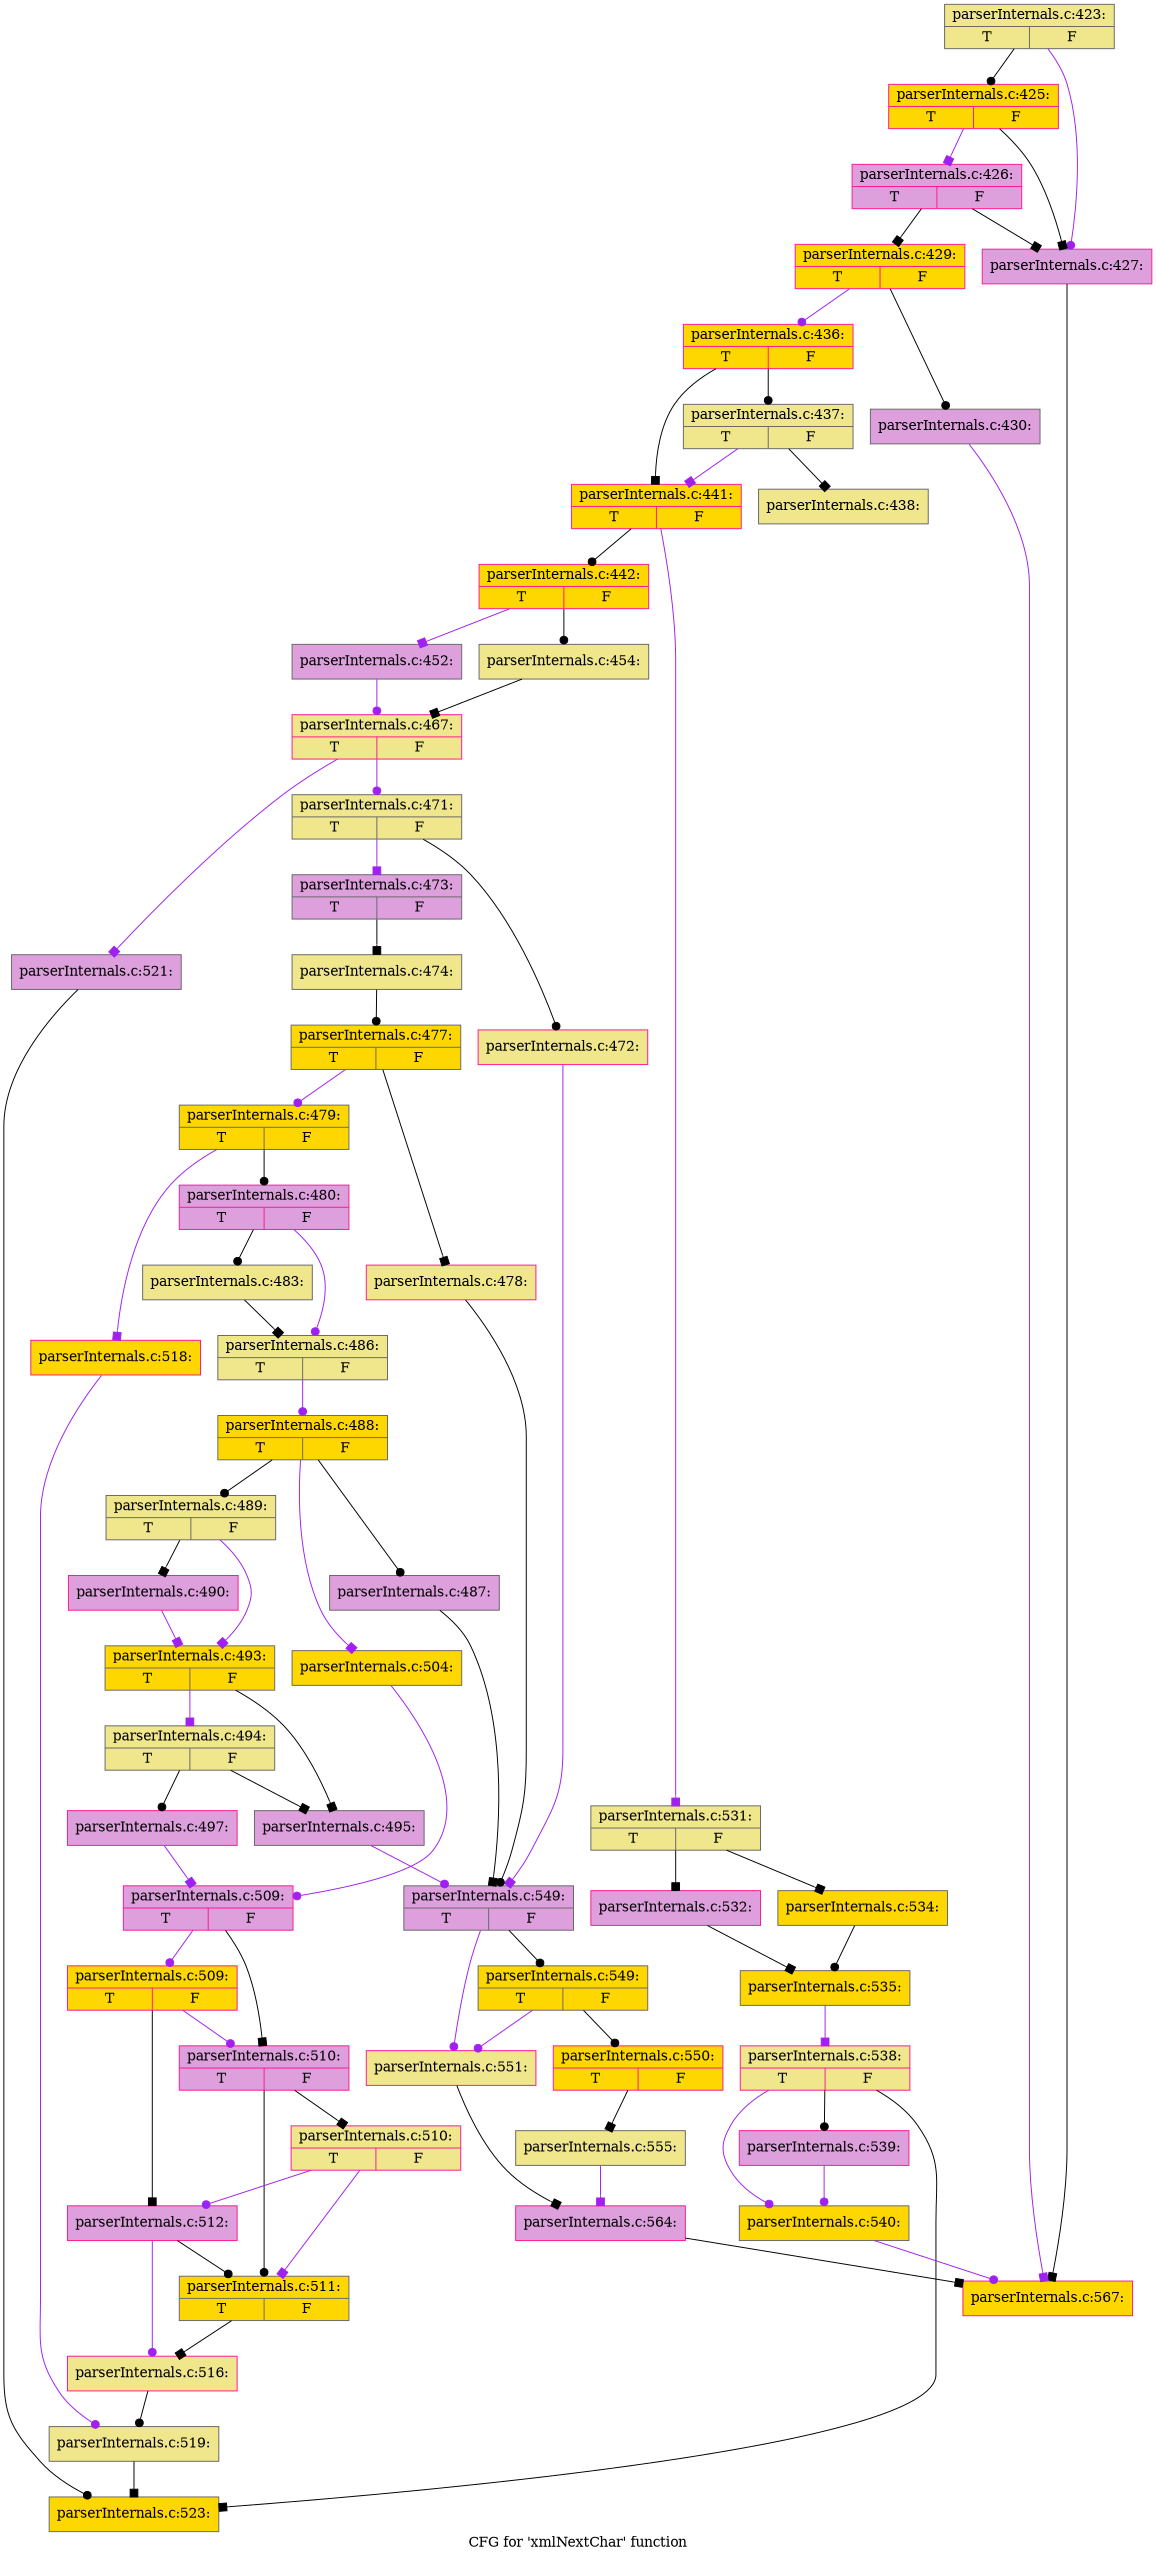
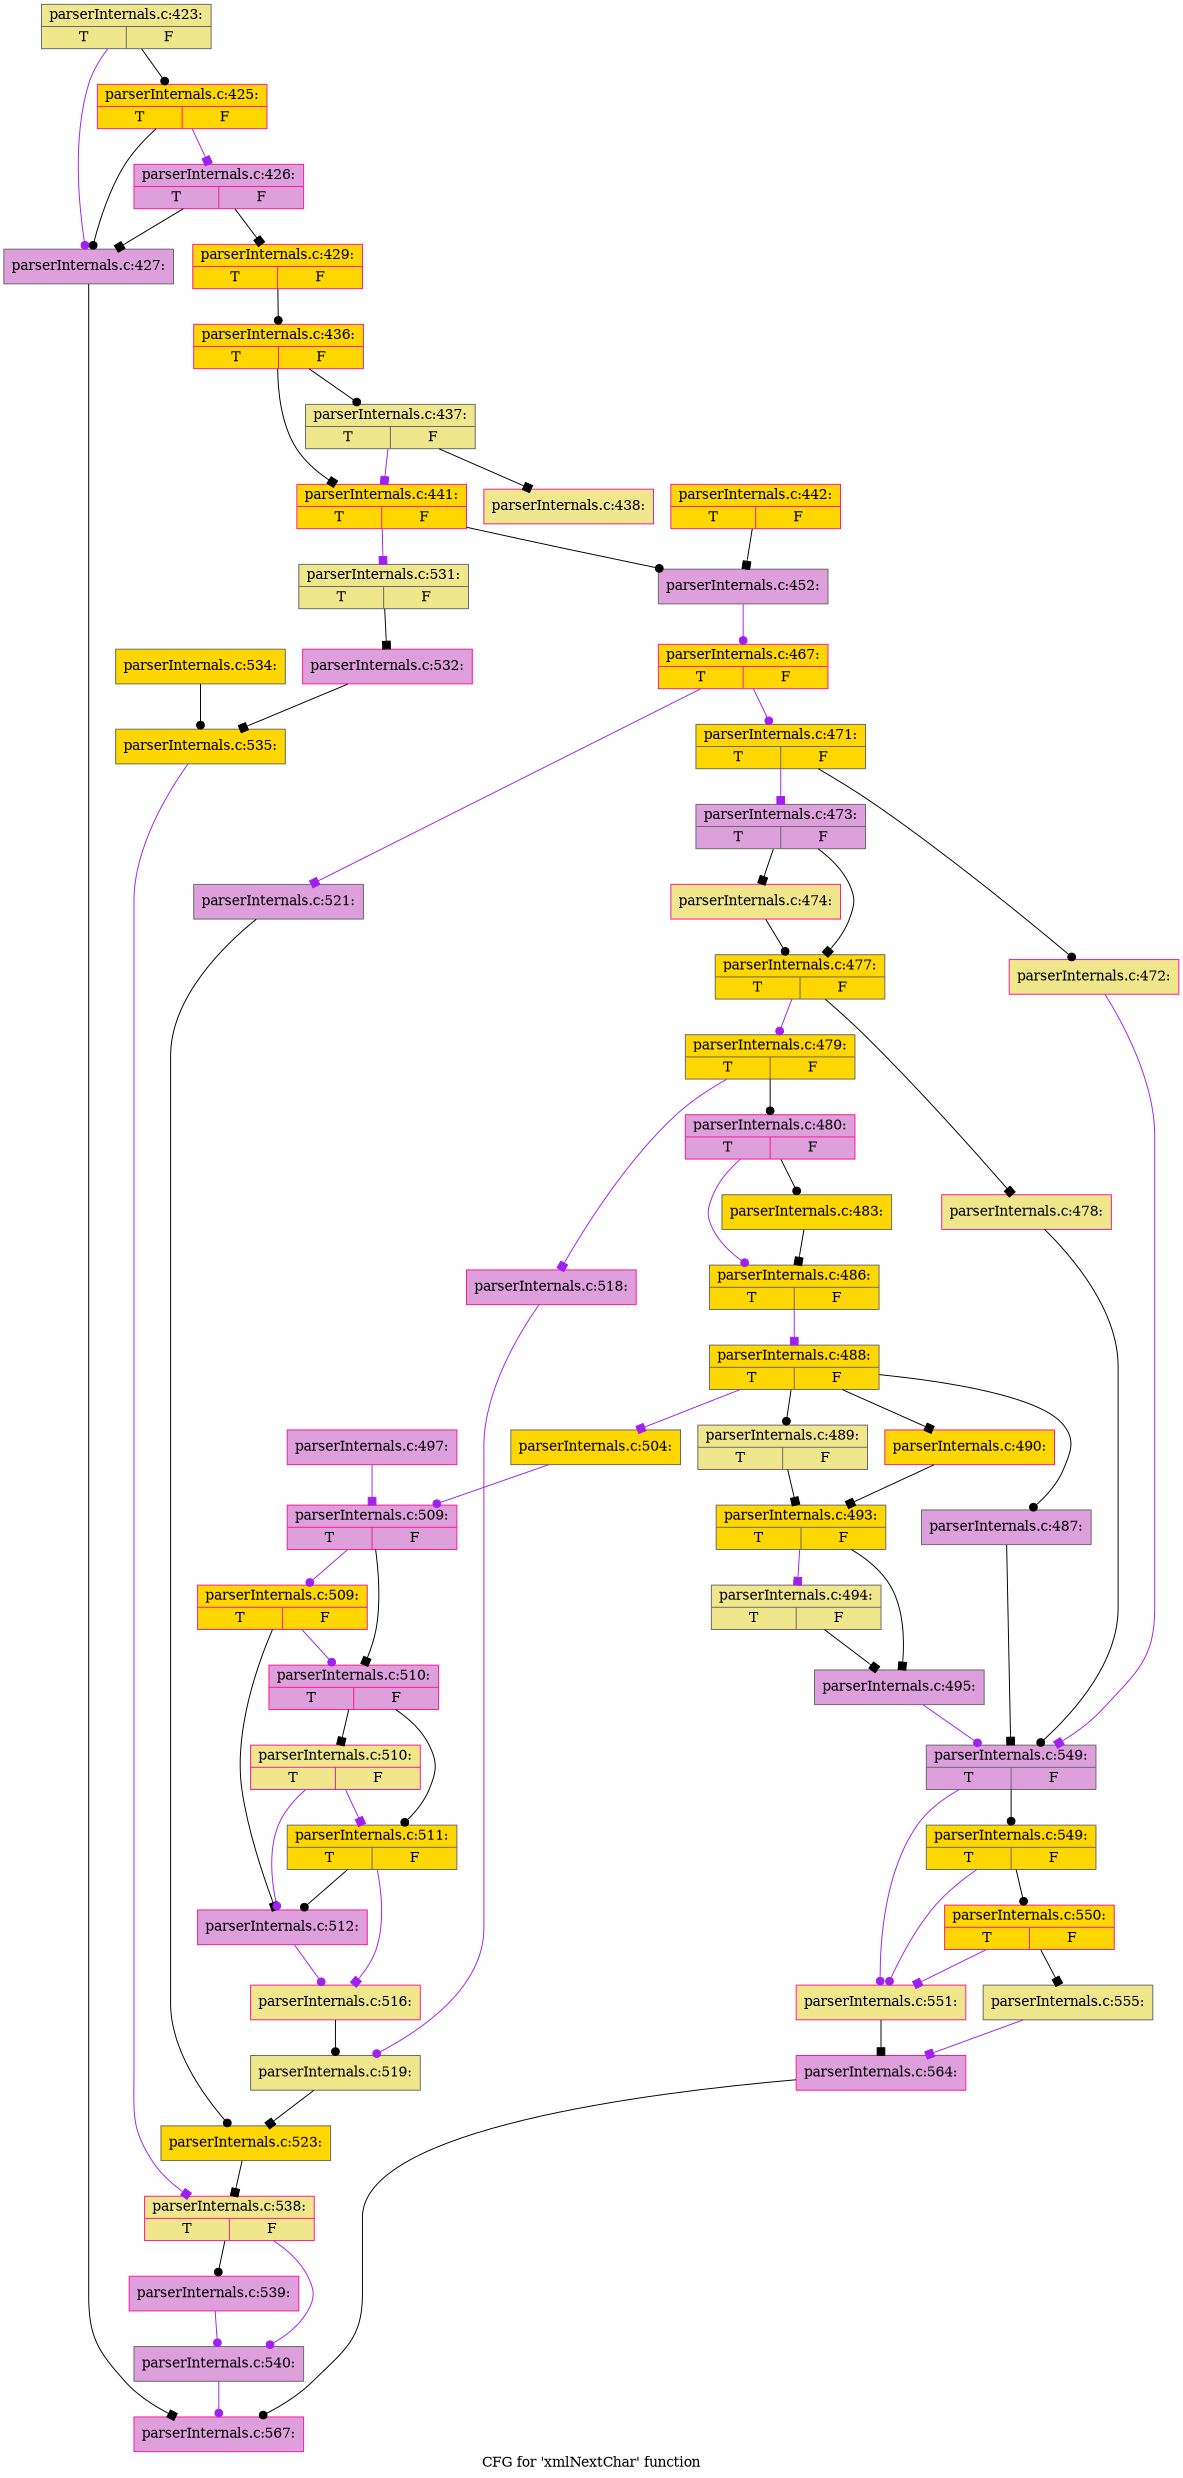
(1039, 179) -> (116, 180)
(1067, 267) -> (89, 267)
(827, 304) -> (278, 303)
(955, 427) -> none
(843, 507) -> (569, 507)
(613, 544) -> (561, 548)
(469, 625) -> (750, 544)
(564, 662) -> none
(377, 737) -> (743, 667)
(377, 817) -> (781, 747)
none -> (853, 895)
(377, 972) -> (756, 902)
(227, 1282) -> (807, 1212)
(116, 1358) -> (551, 1287)
(303, 1358) -> (794, 1287)
(303, 1394) -> (794, 1322)
(173, 1553) -> (883, 1408)
(251, 1588) -> (791, 1483)
(153, 1593) -> (970, 1447)
(168, 1624) -> (895, 1483)
(172, 1787) -> none
(770, 1869) -> none
none -> (955, 1965)
(824, 2223) -> (219, 2364)
(201, 2256) -> (327, 1887)
(819, 2260) -> (447, 2144)
(1048, 2298) -> (219, 2434)
(209, 2336) -> (381, 1926)
(744, 2447) -> (239, 2174)
